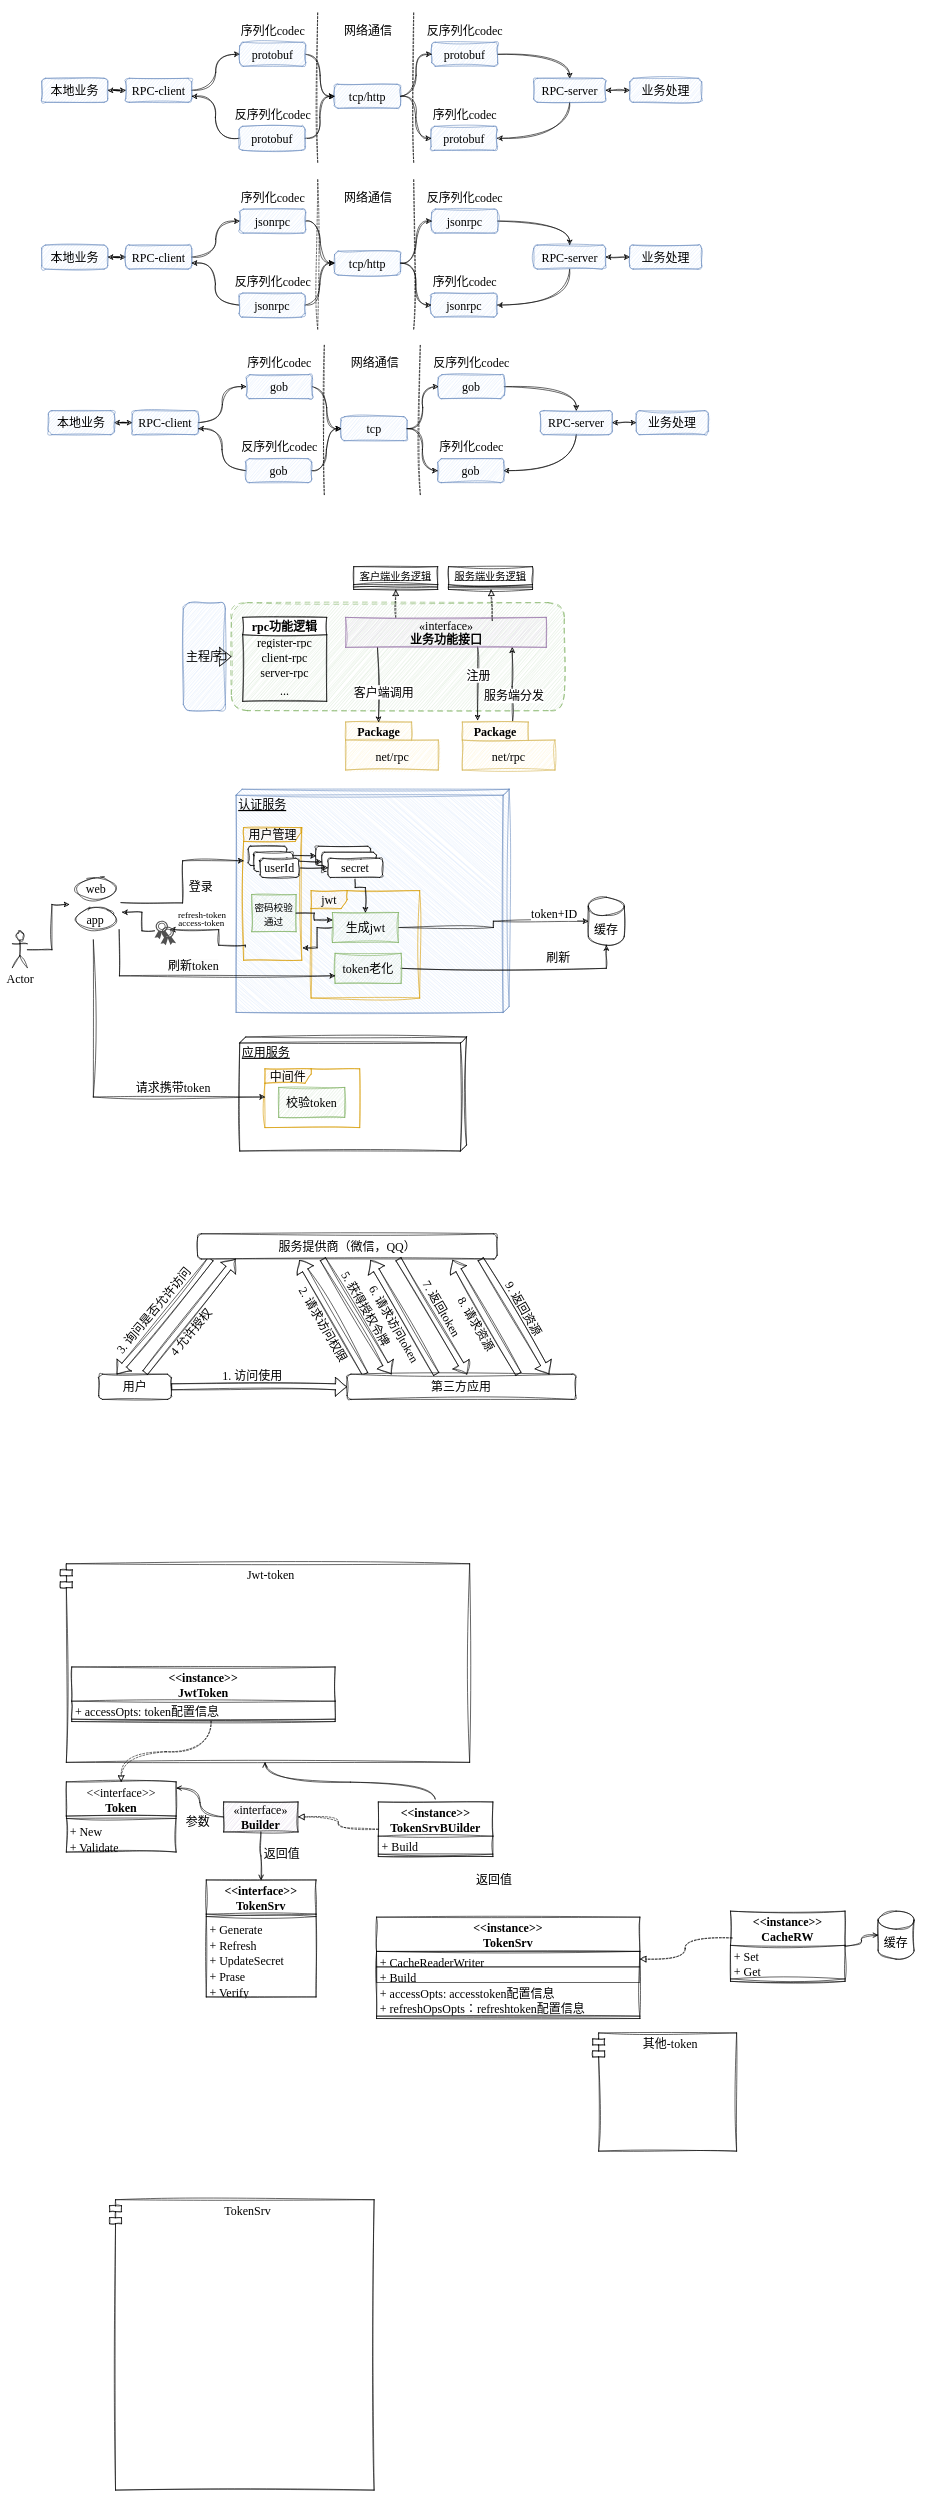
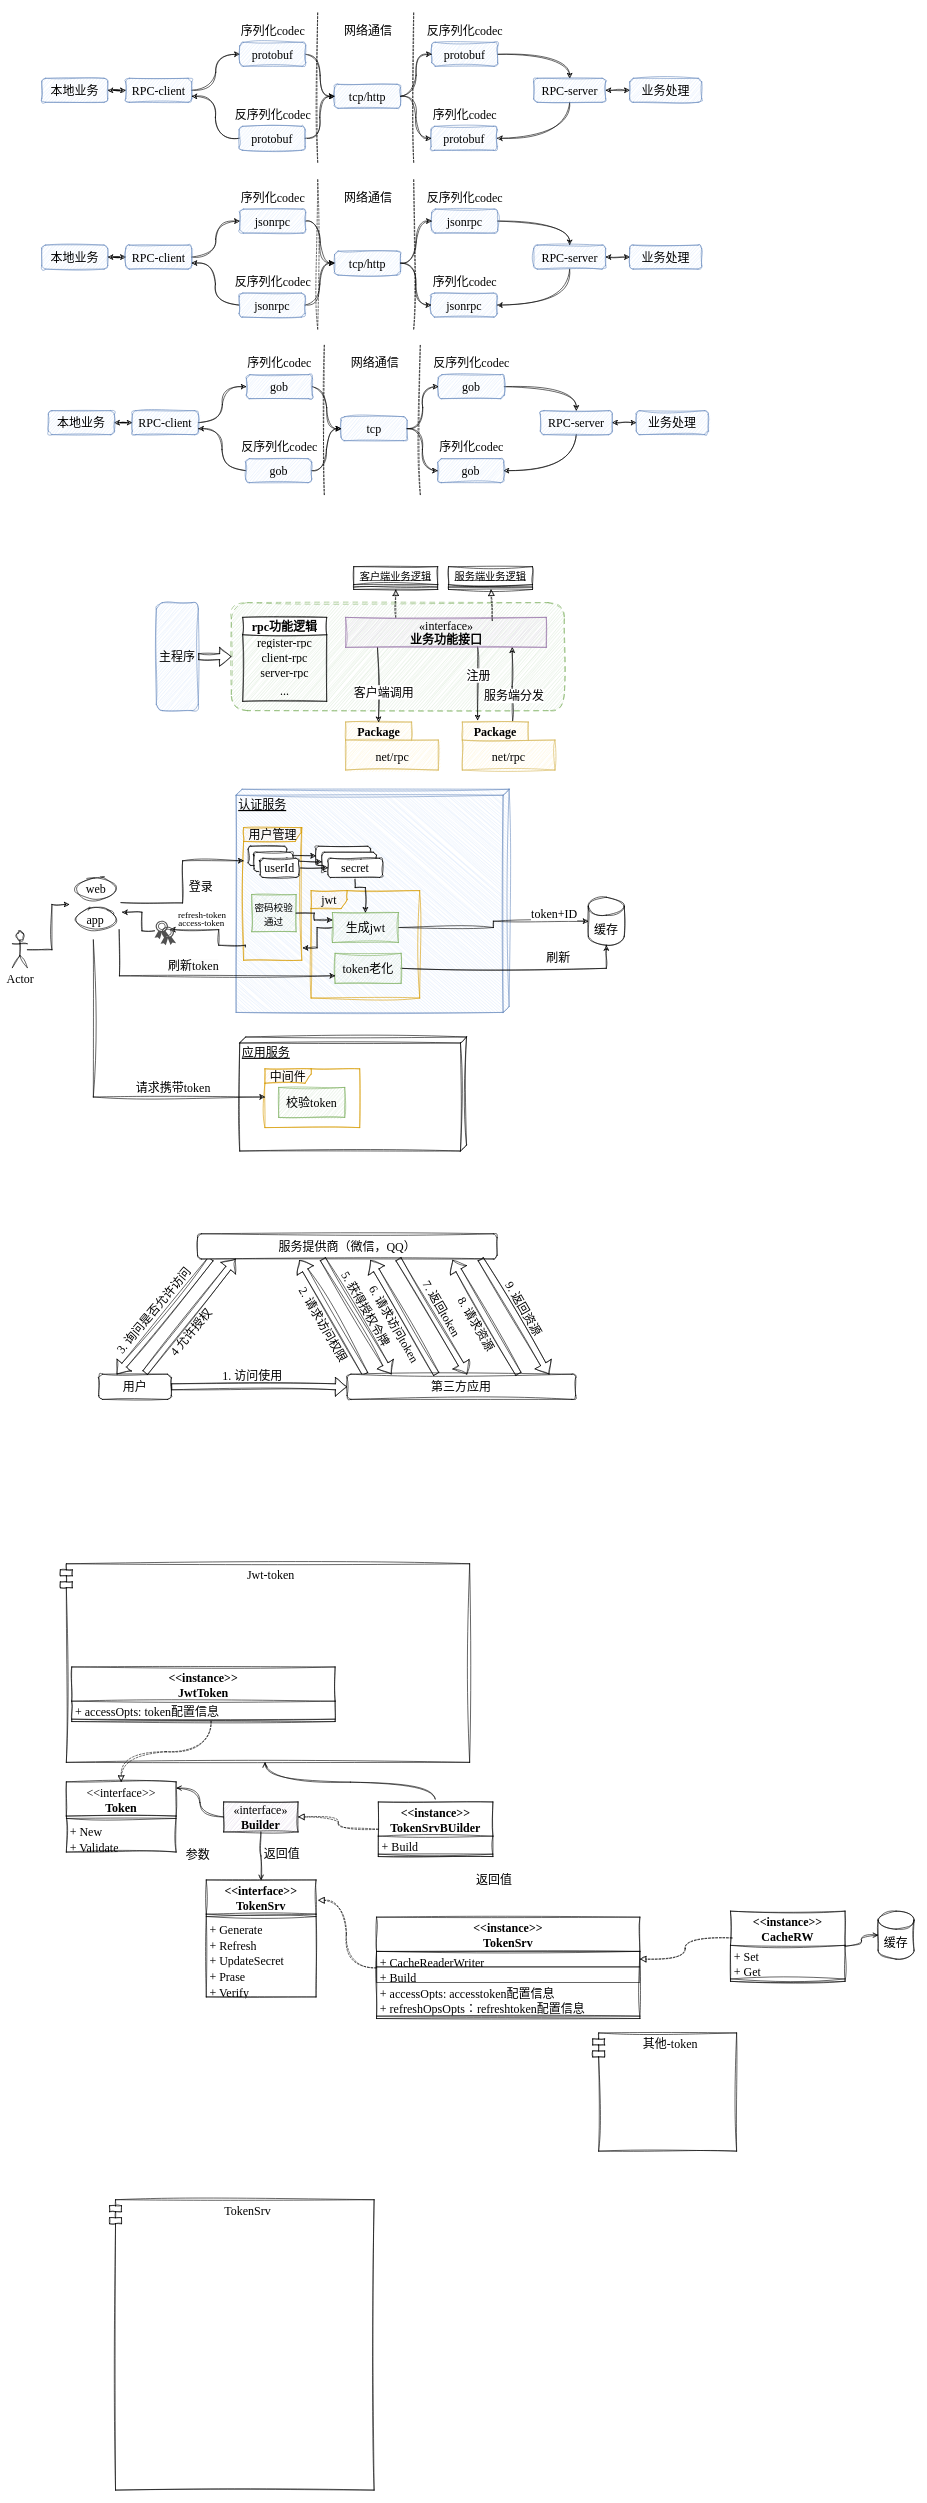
(204, 657) -> (177, 657)
(198, 1821) -> (198, 1854)
none -> (346, 1937)
